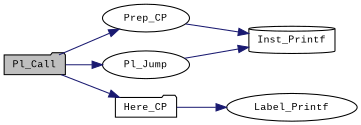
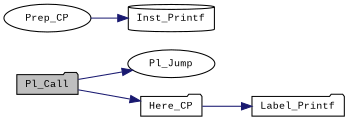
(84, 44) -> none
(211, 54) -> none
(292, 107) -> (298, 106)
